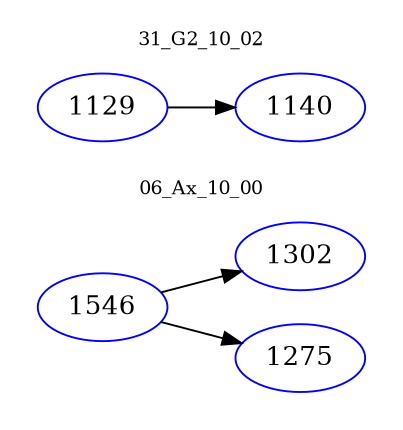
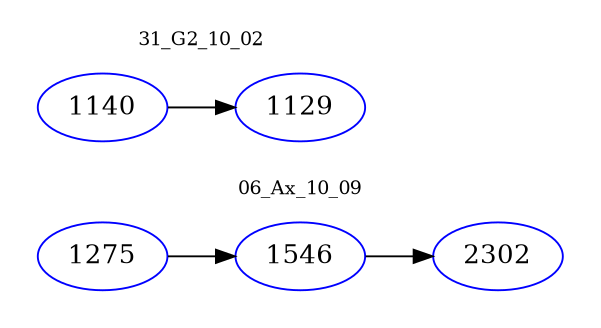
(192, 107) -> (192, 107)
(201, 189) -> (300, 189)
(300, 256) -> (498, 256)
(192, 330) -> (192, 256)
